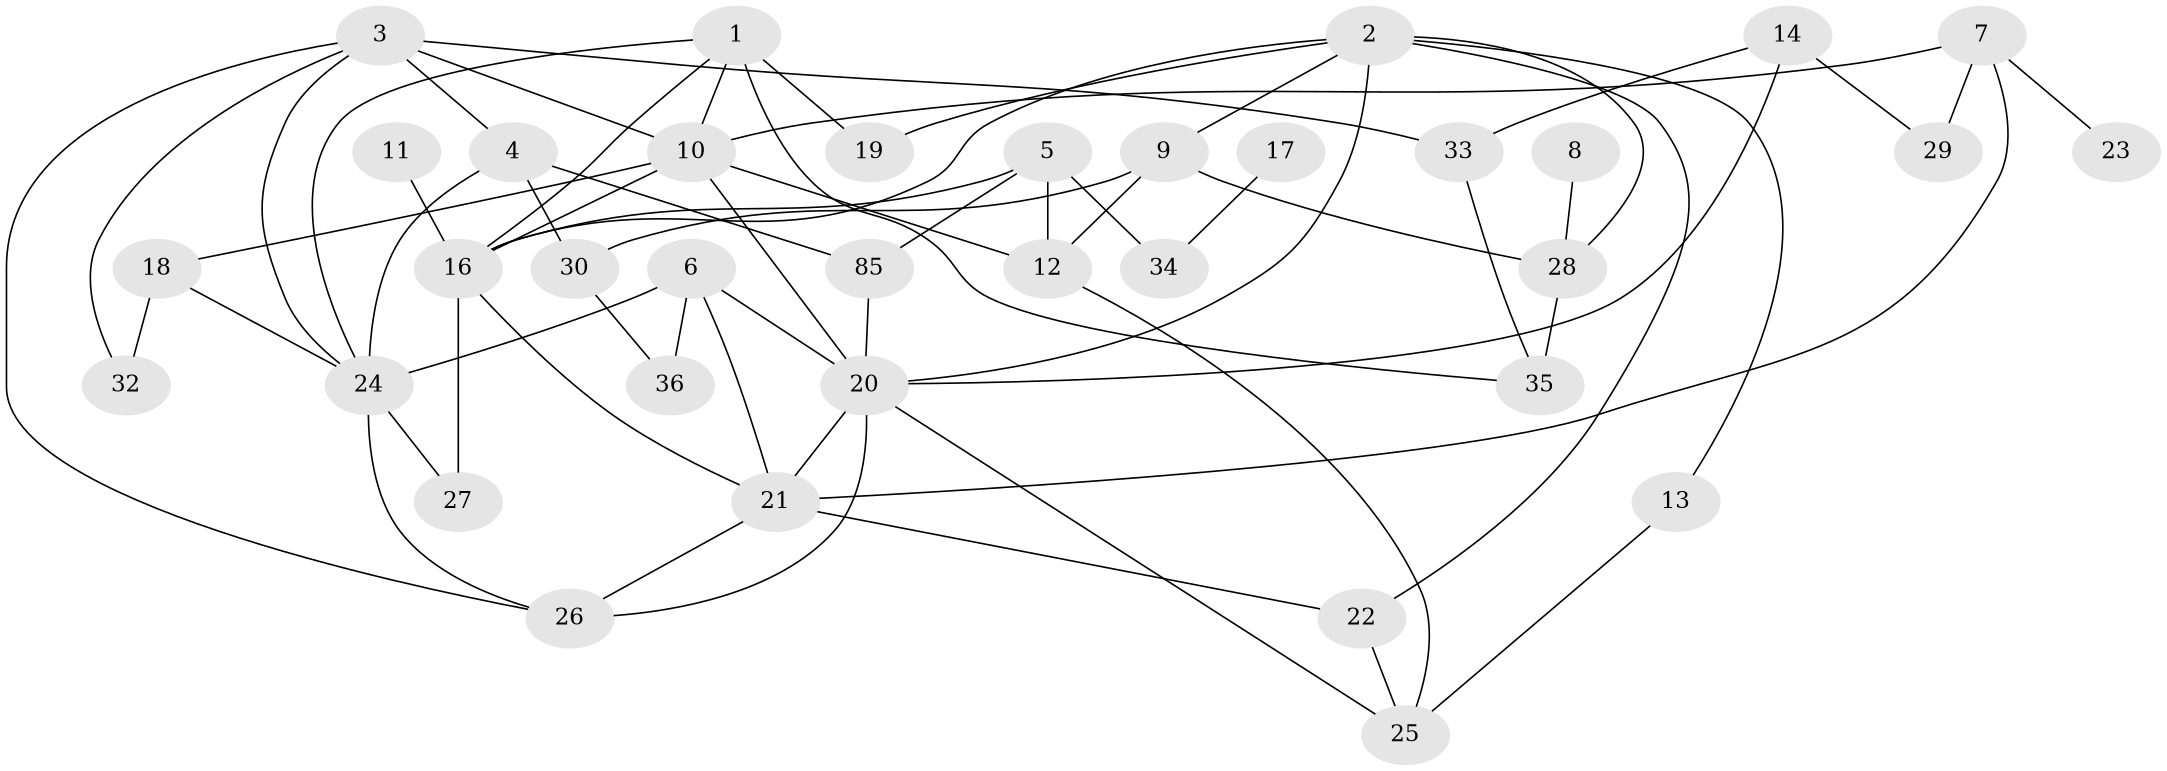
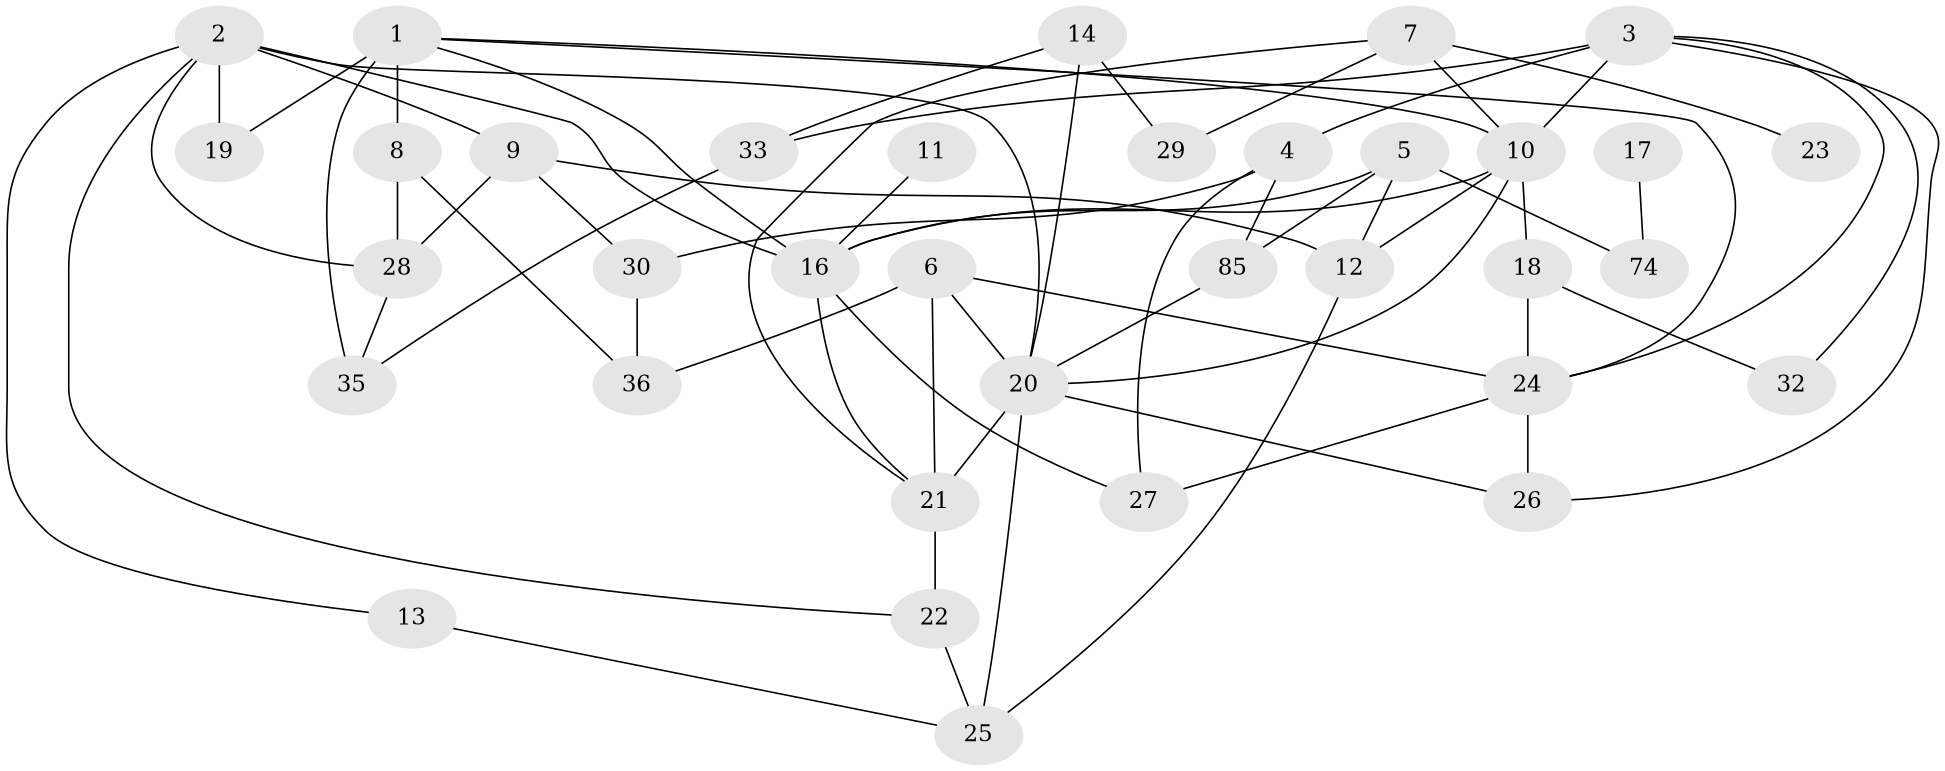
none -> (397, 94)
(396, 247) -> (1150, 301)
none -> (512, 264)
(1164, 269) -> (1644, 269)
(673, 560) -> none
